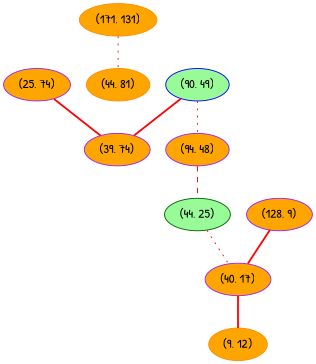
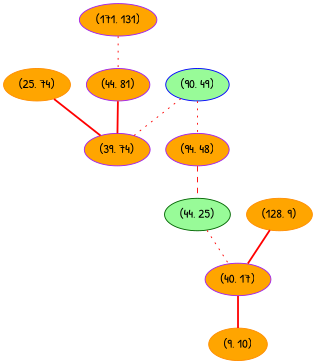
(118, 20) -> (118, 20)
(37, 85) -> (37, 85)
(118, 85) -> (118, 85)
none -> (118, 117)
(157, 117) -> (157, 117)
(279, 215) -> (279, 215)
(238, 344) -> (238, 344)
